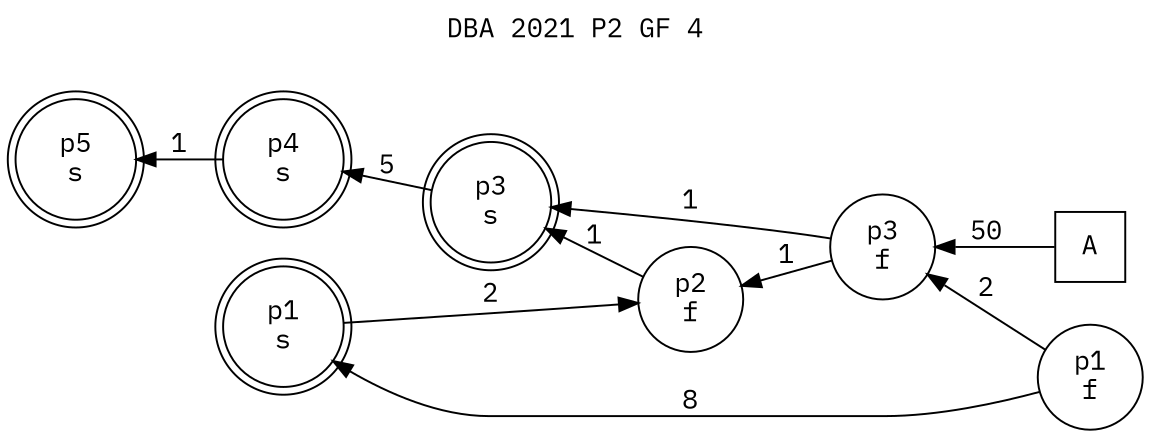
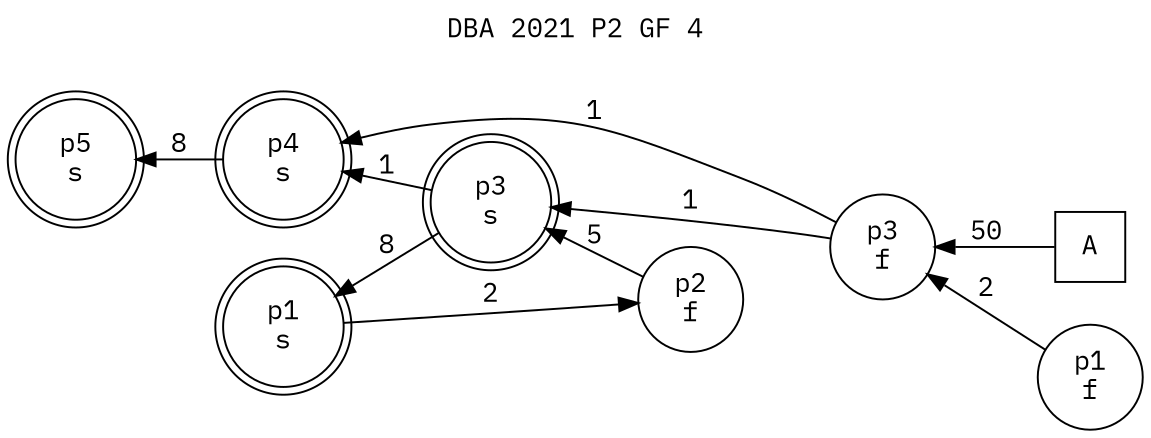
(180, 145) -> (180, 145)
(387, 166) -> (387, 166)
(595, 236) -> (595, 236)
(796, 271) -> (606, 131)
(691, 416) -> (396, 259)
